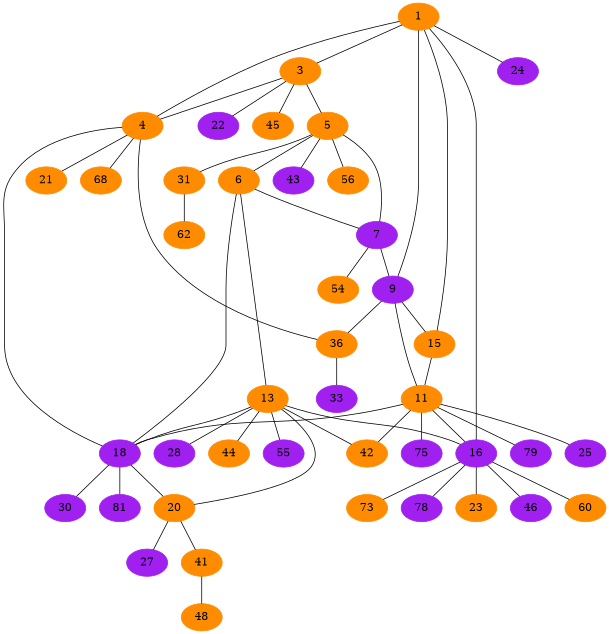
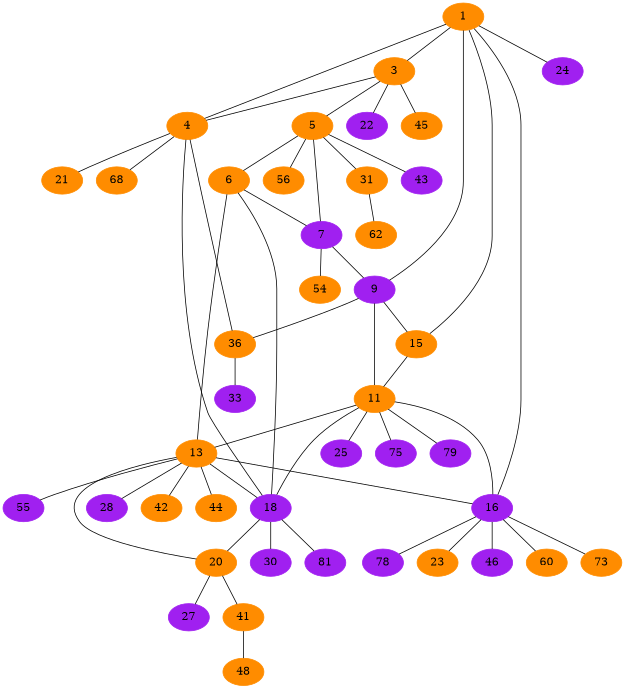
(398, 422) -> (285, 426)
